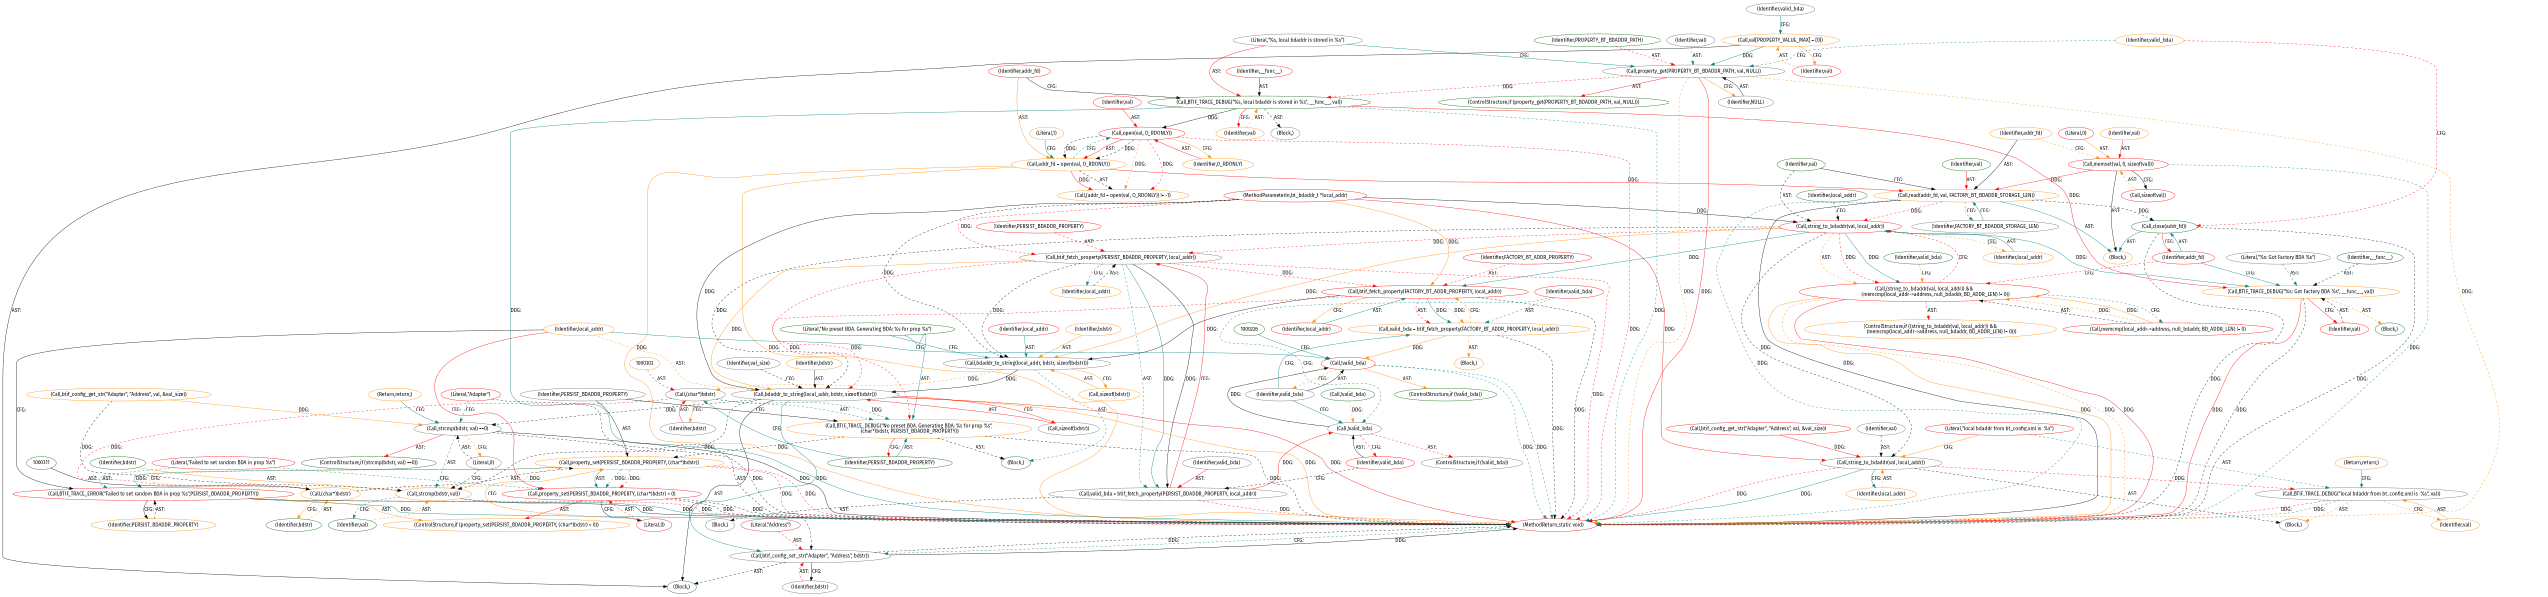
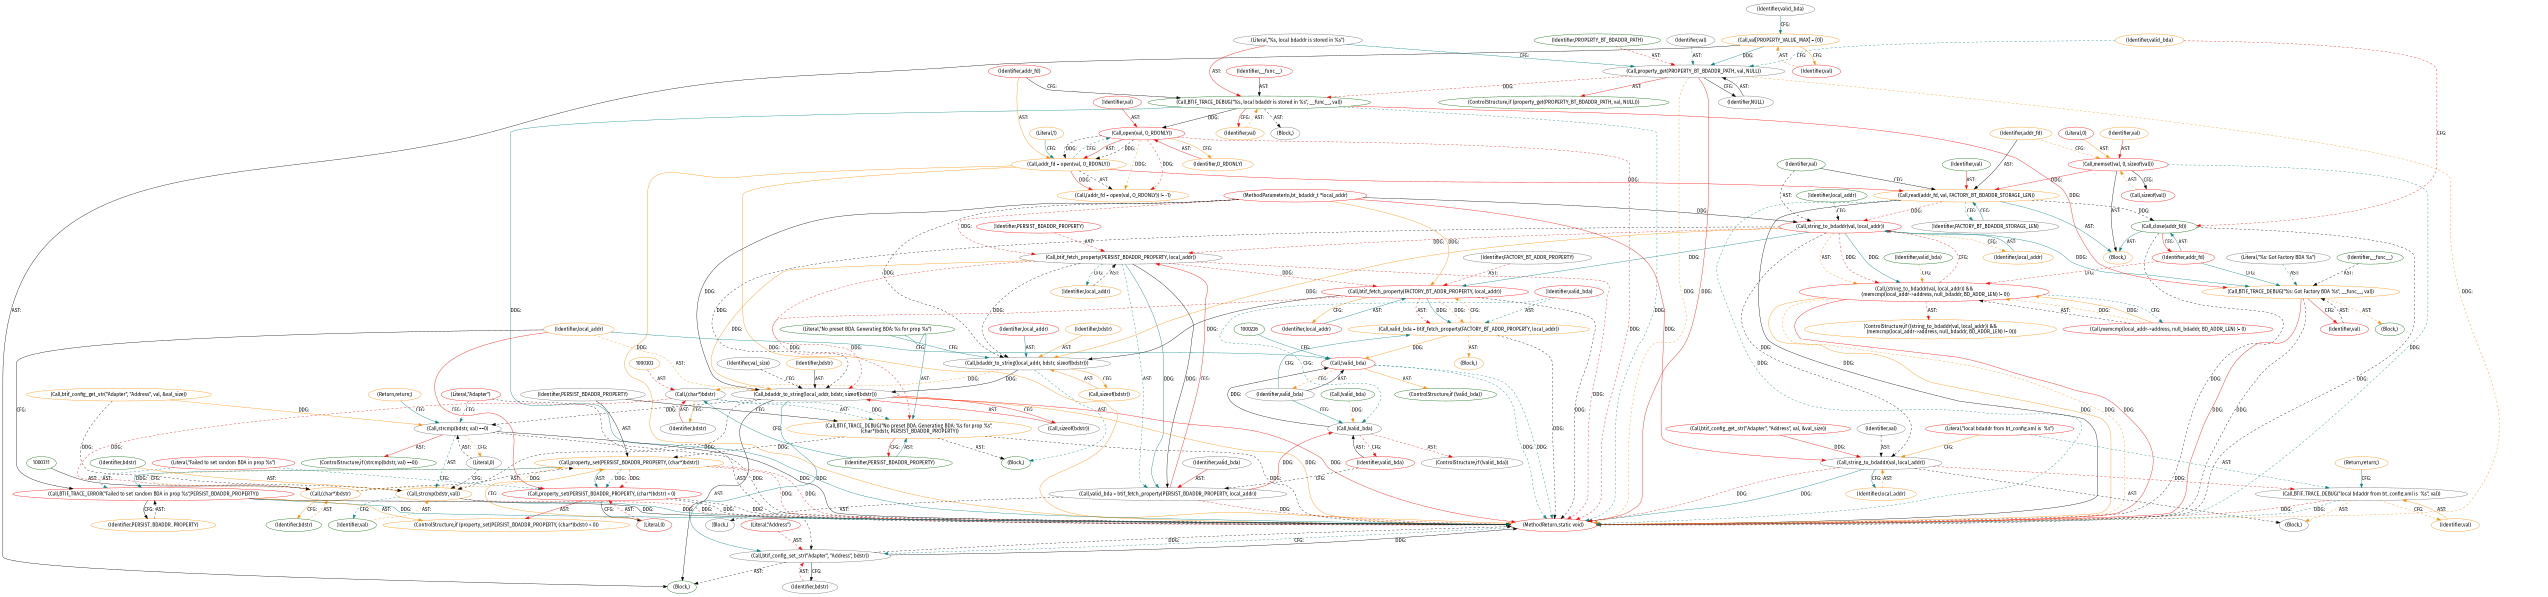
(1718, 86) -> (1718, 86)
(1527, 258) -> (1527, 258)
